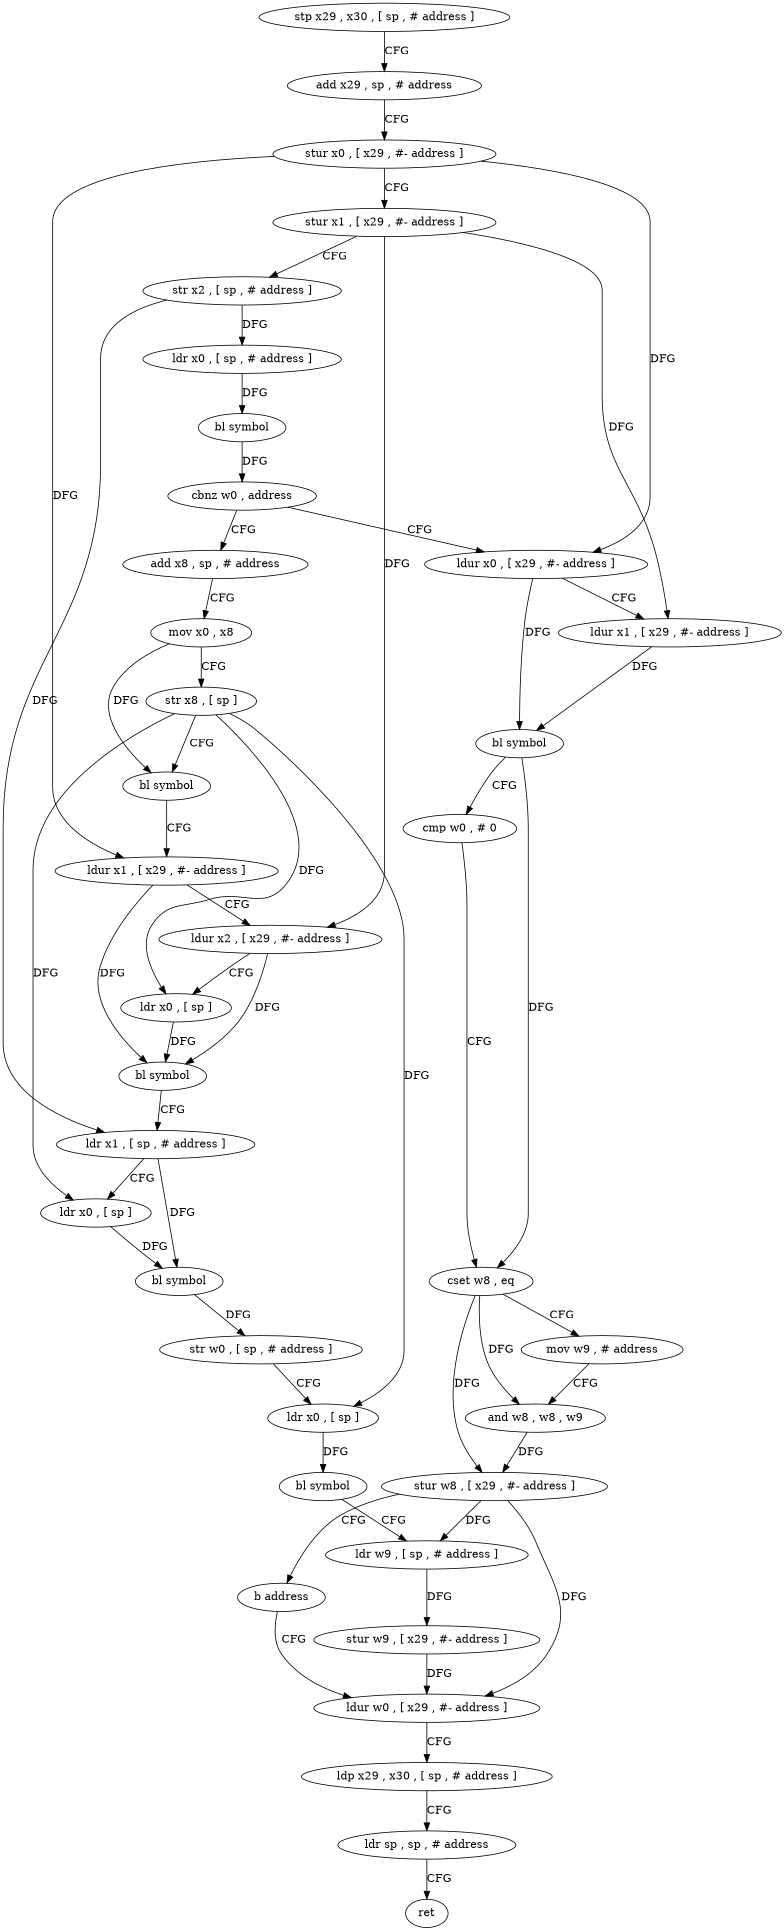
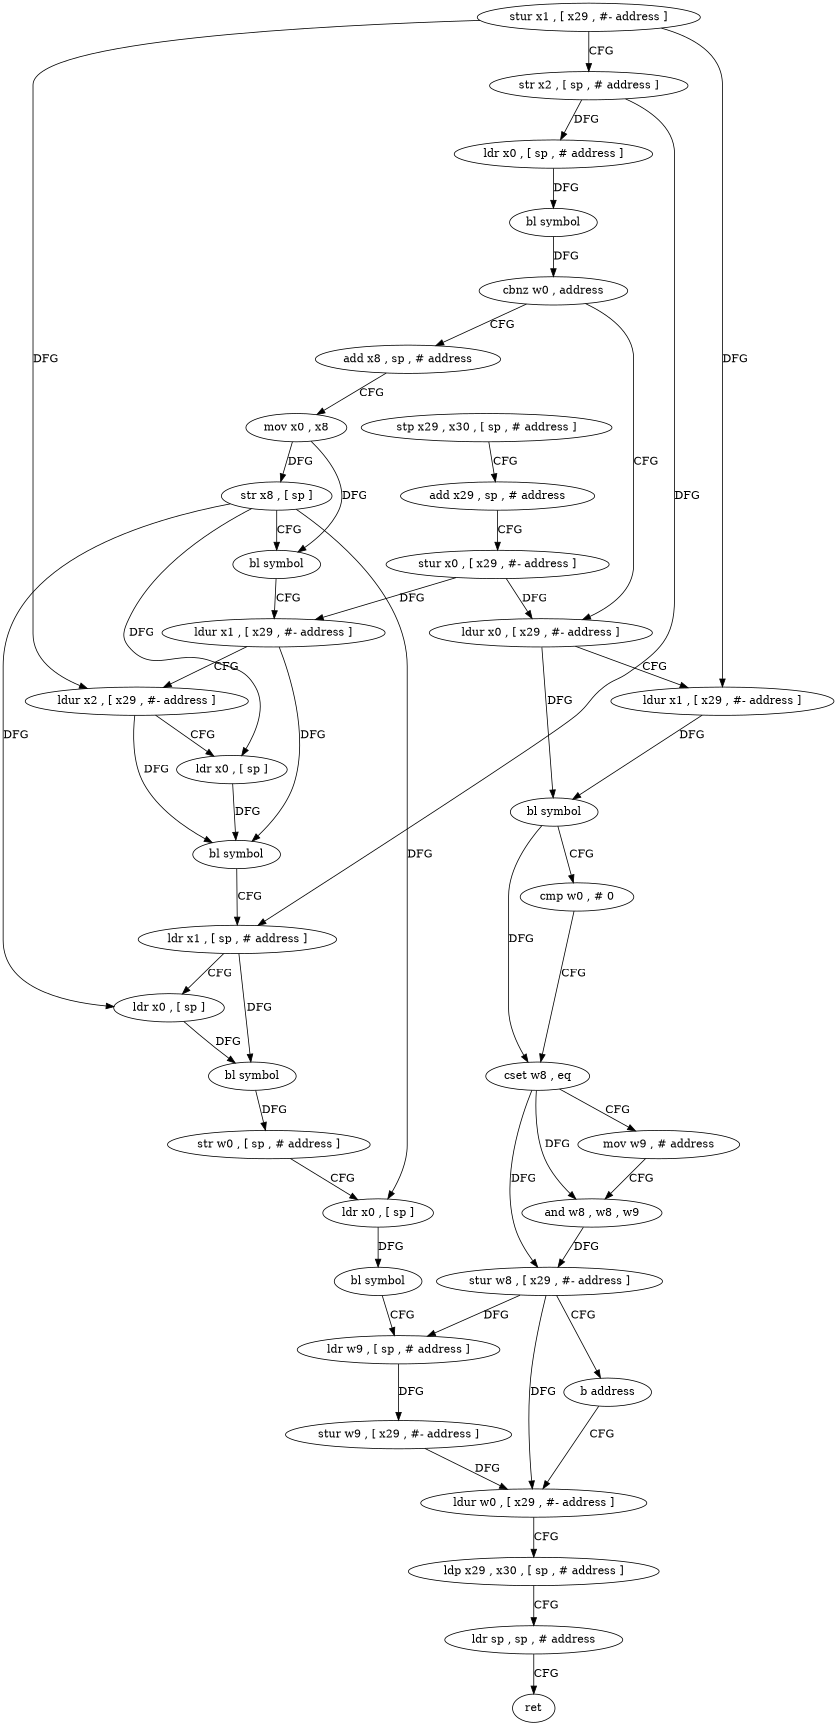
(384, 184) -> none
(214, 667) -> (301, 462)
